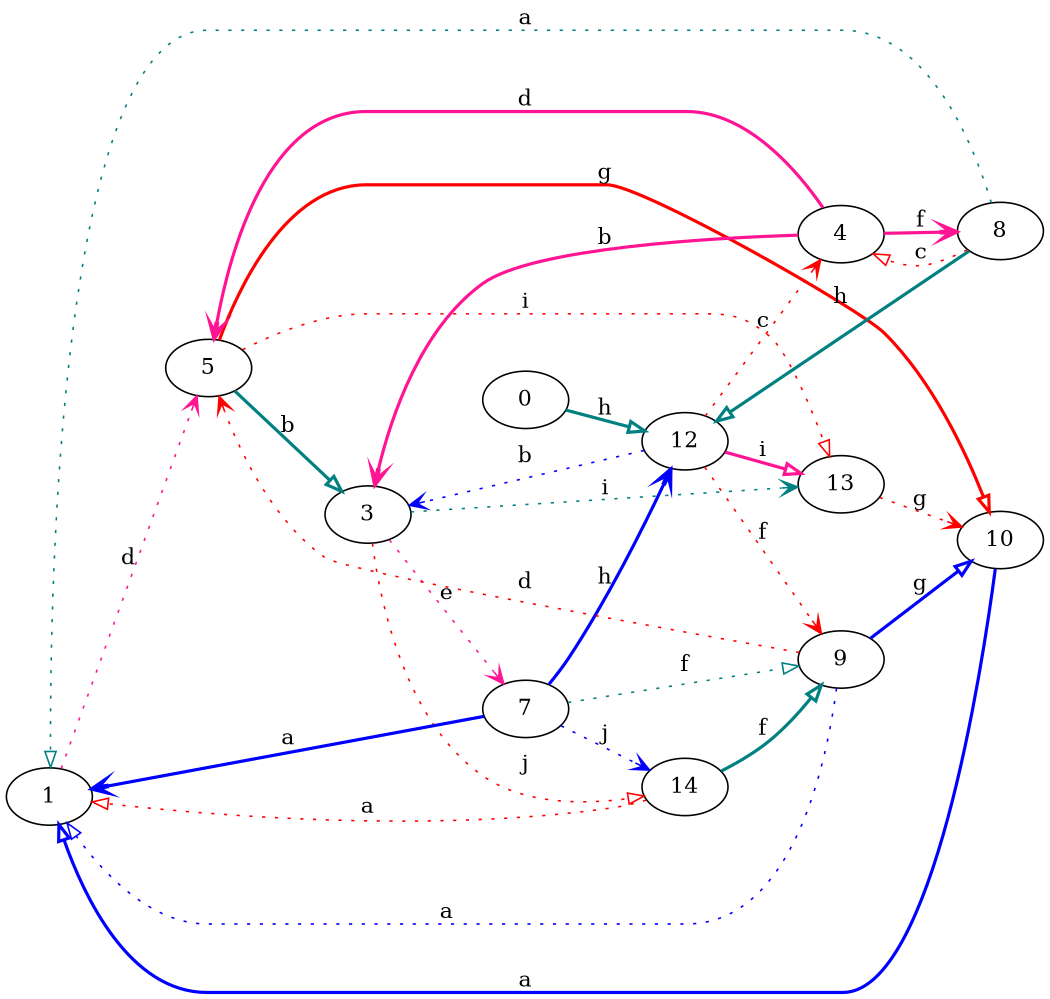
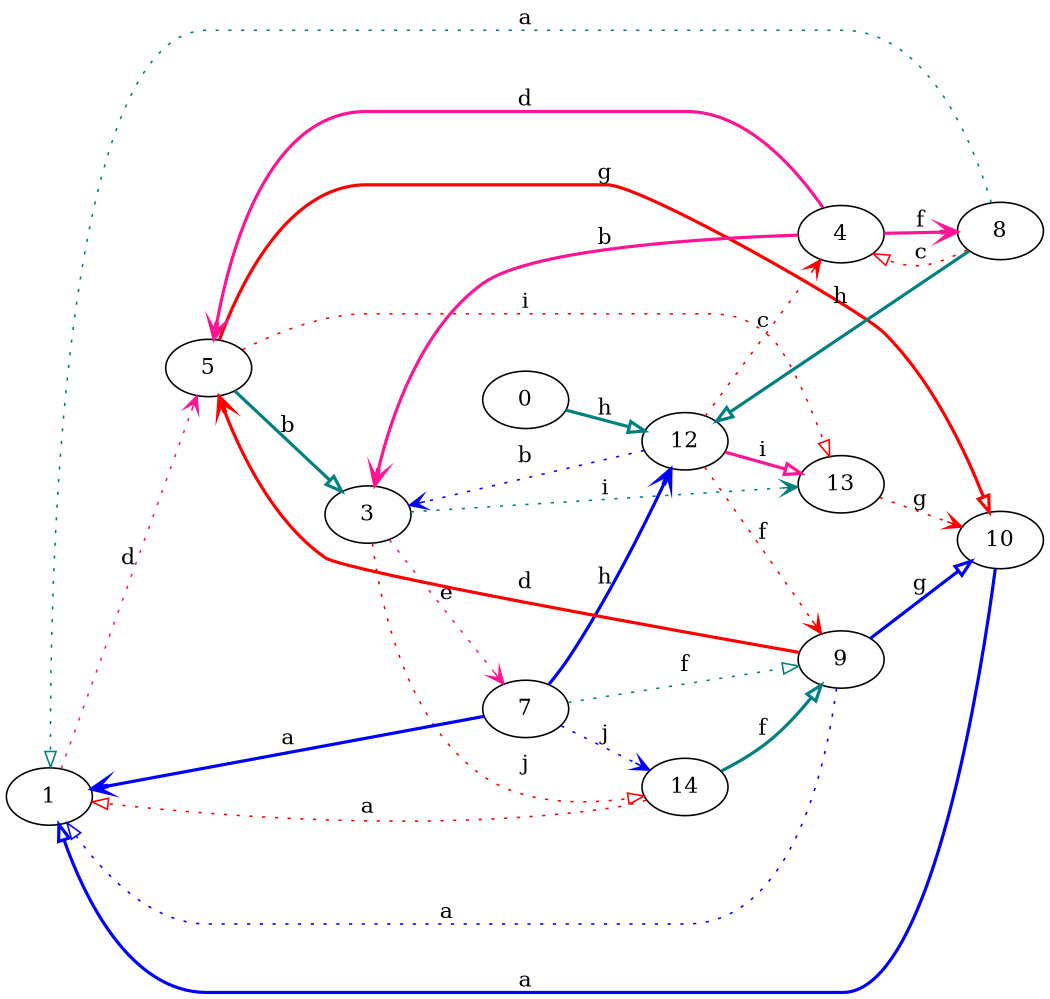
(473, 592) -> (473, 592)
